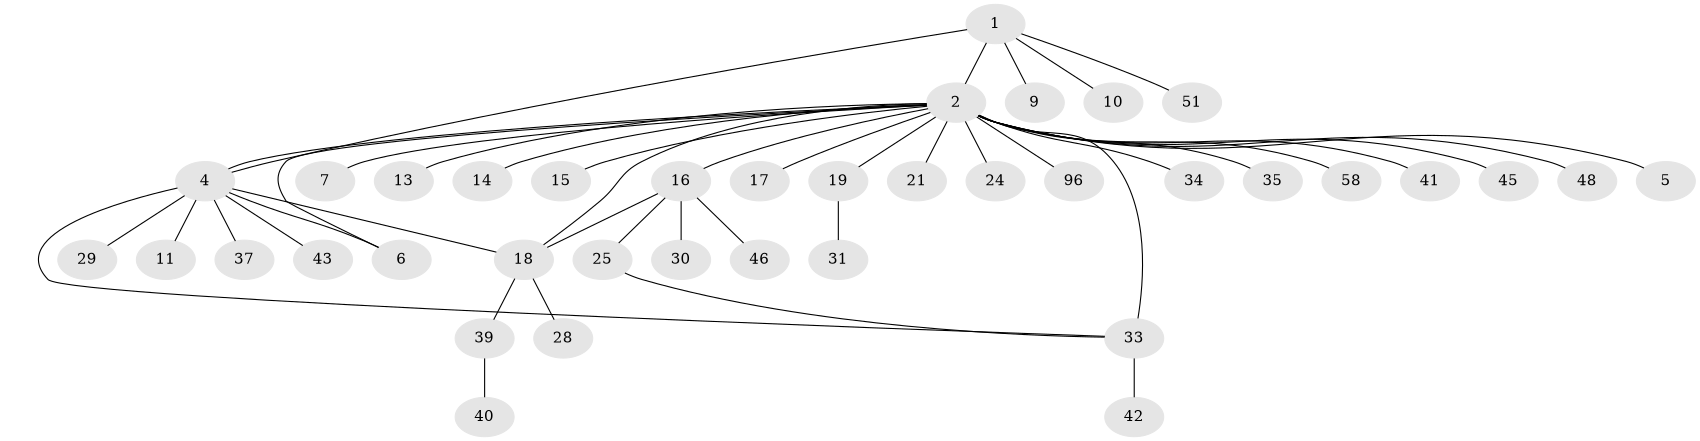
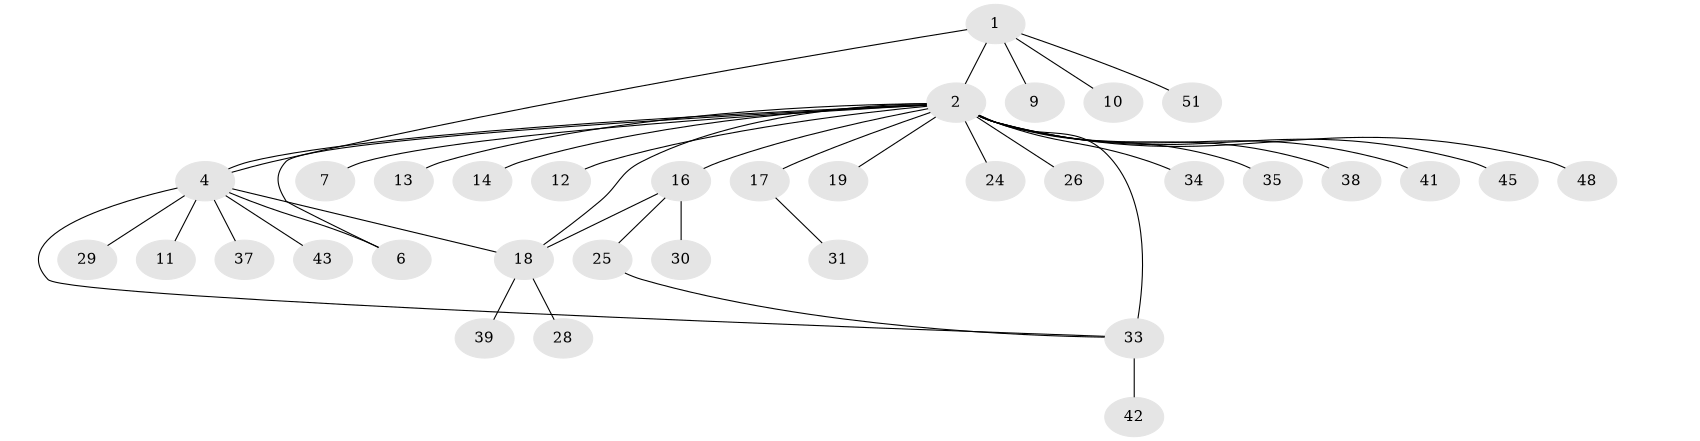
(561, 181) -> (561, 181)
(917, 181) -> none
(1074, 181) -> (1074, 181)
(1351, 181) -> (1351, 181)
(1666, 181) -> none
(838, 221) -> (799, 220)
(760, 260) -> none
(485, 417) -> none
